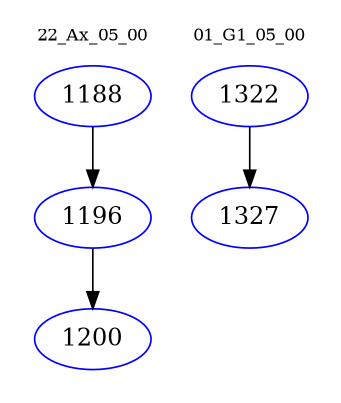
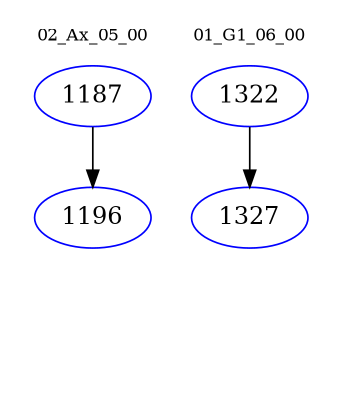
(93, 36) -> (93, 36)
(250, 36) -> (250, 36)
(93, 96) -> (93, 96)
(93, 339) -> none
